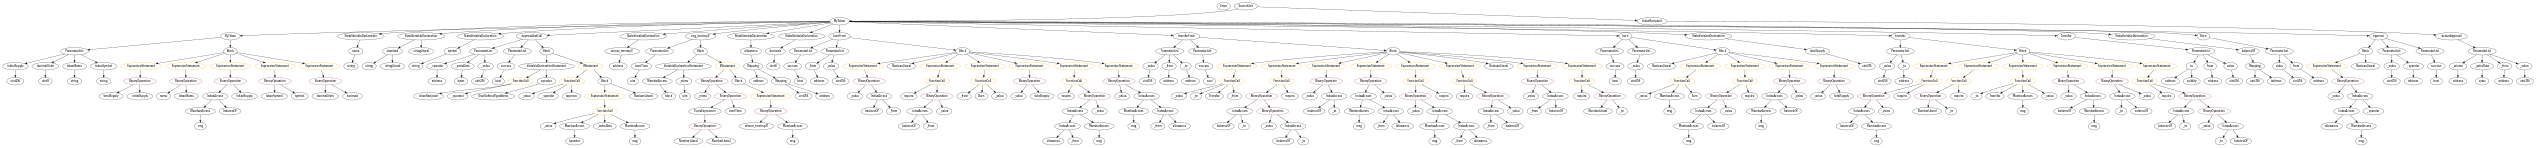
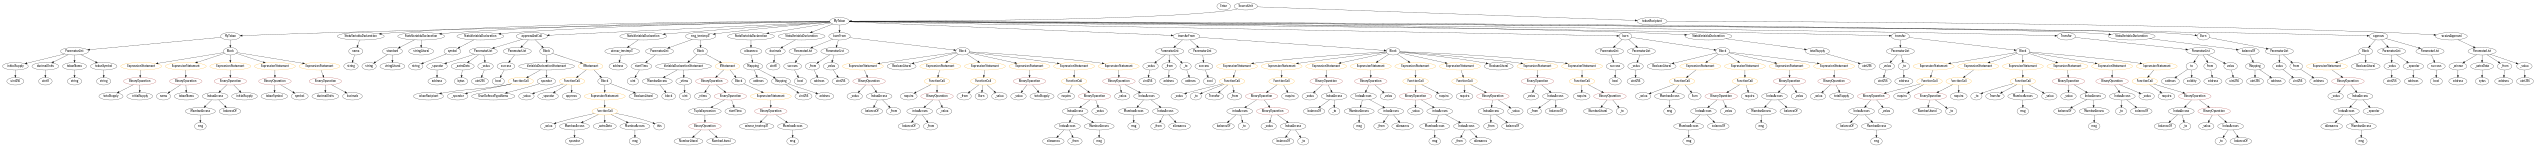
none -> (659, 126)
